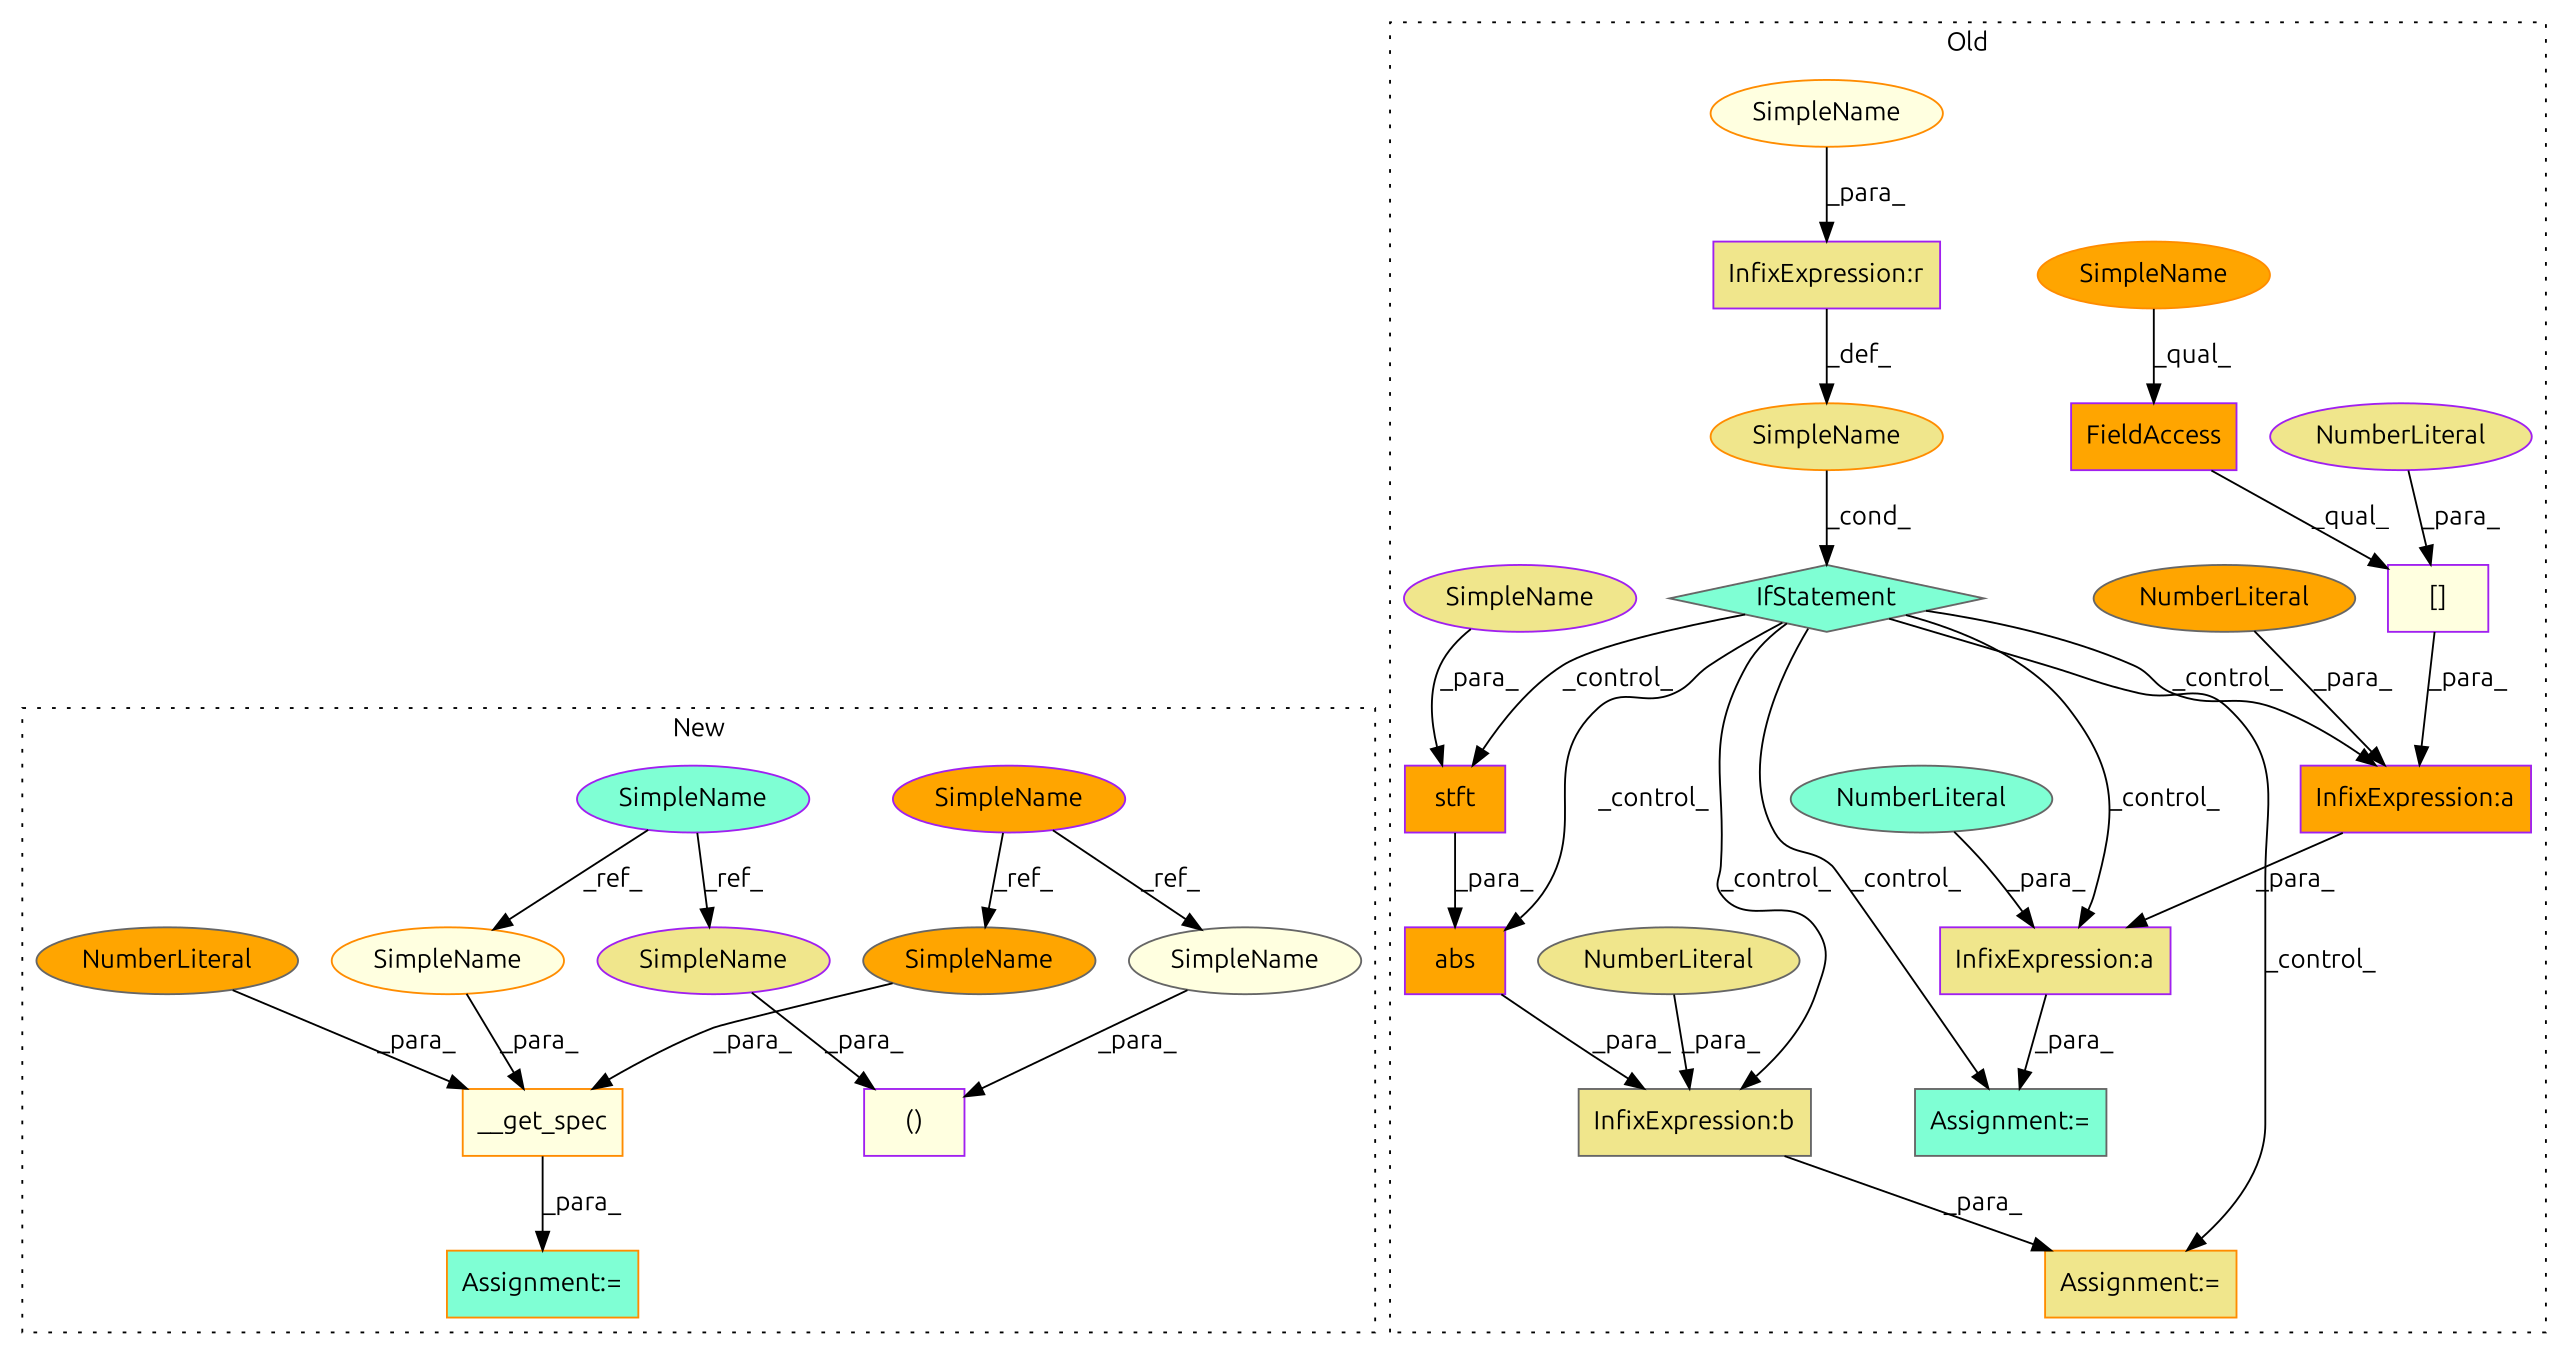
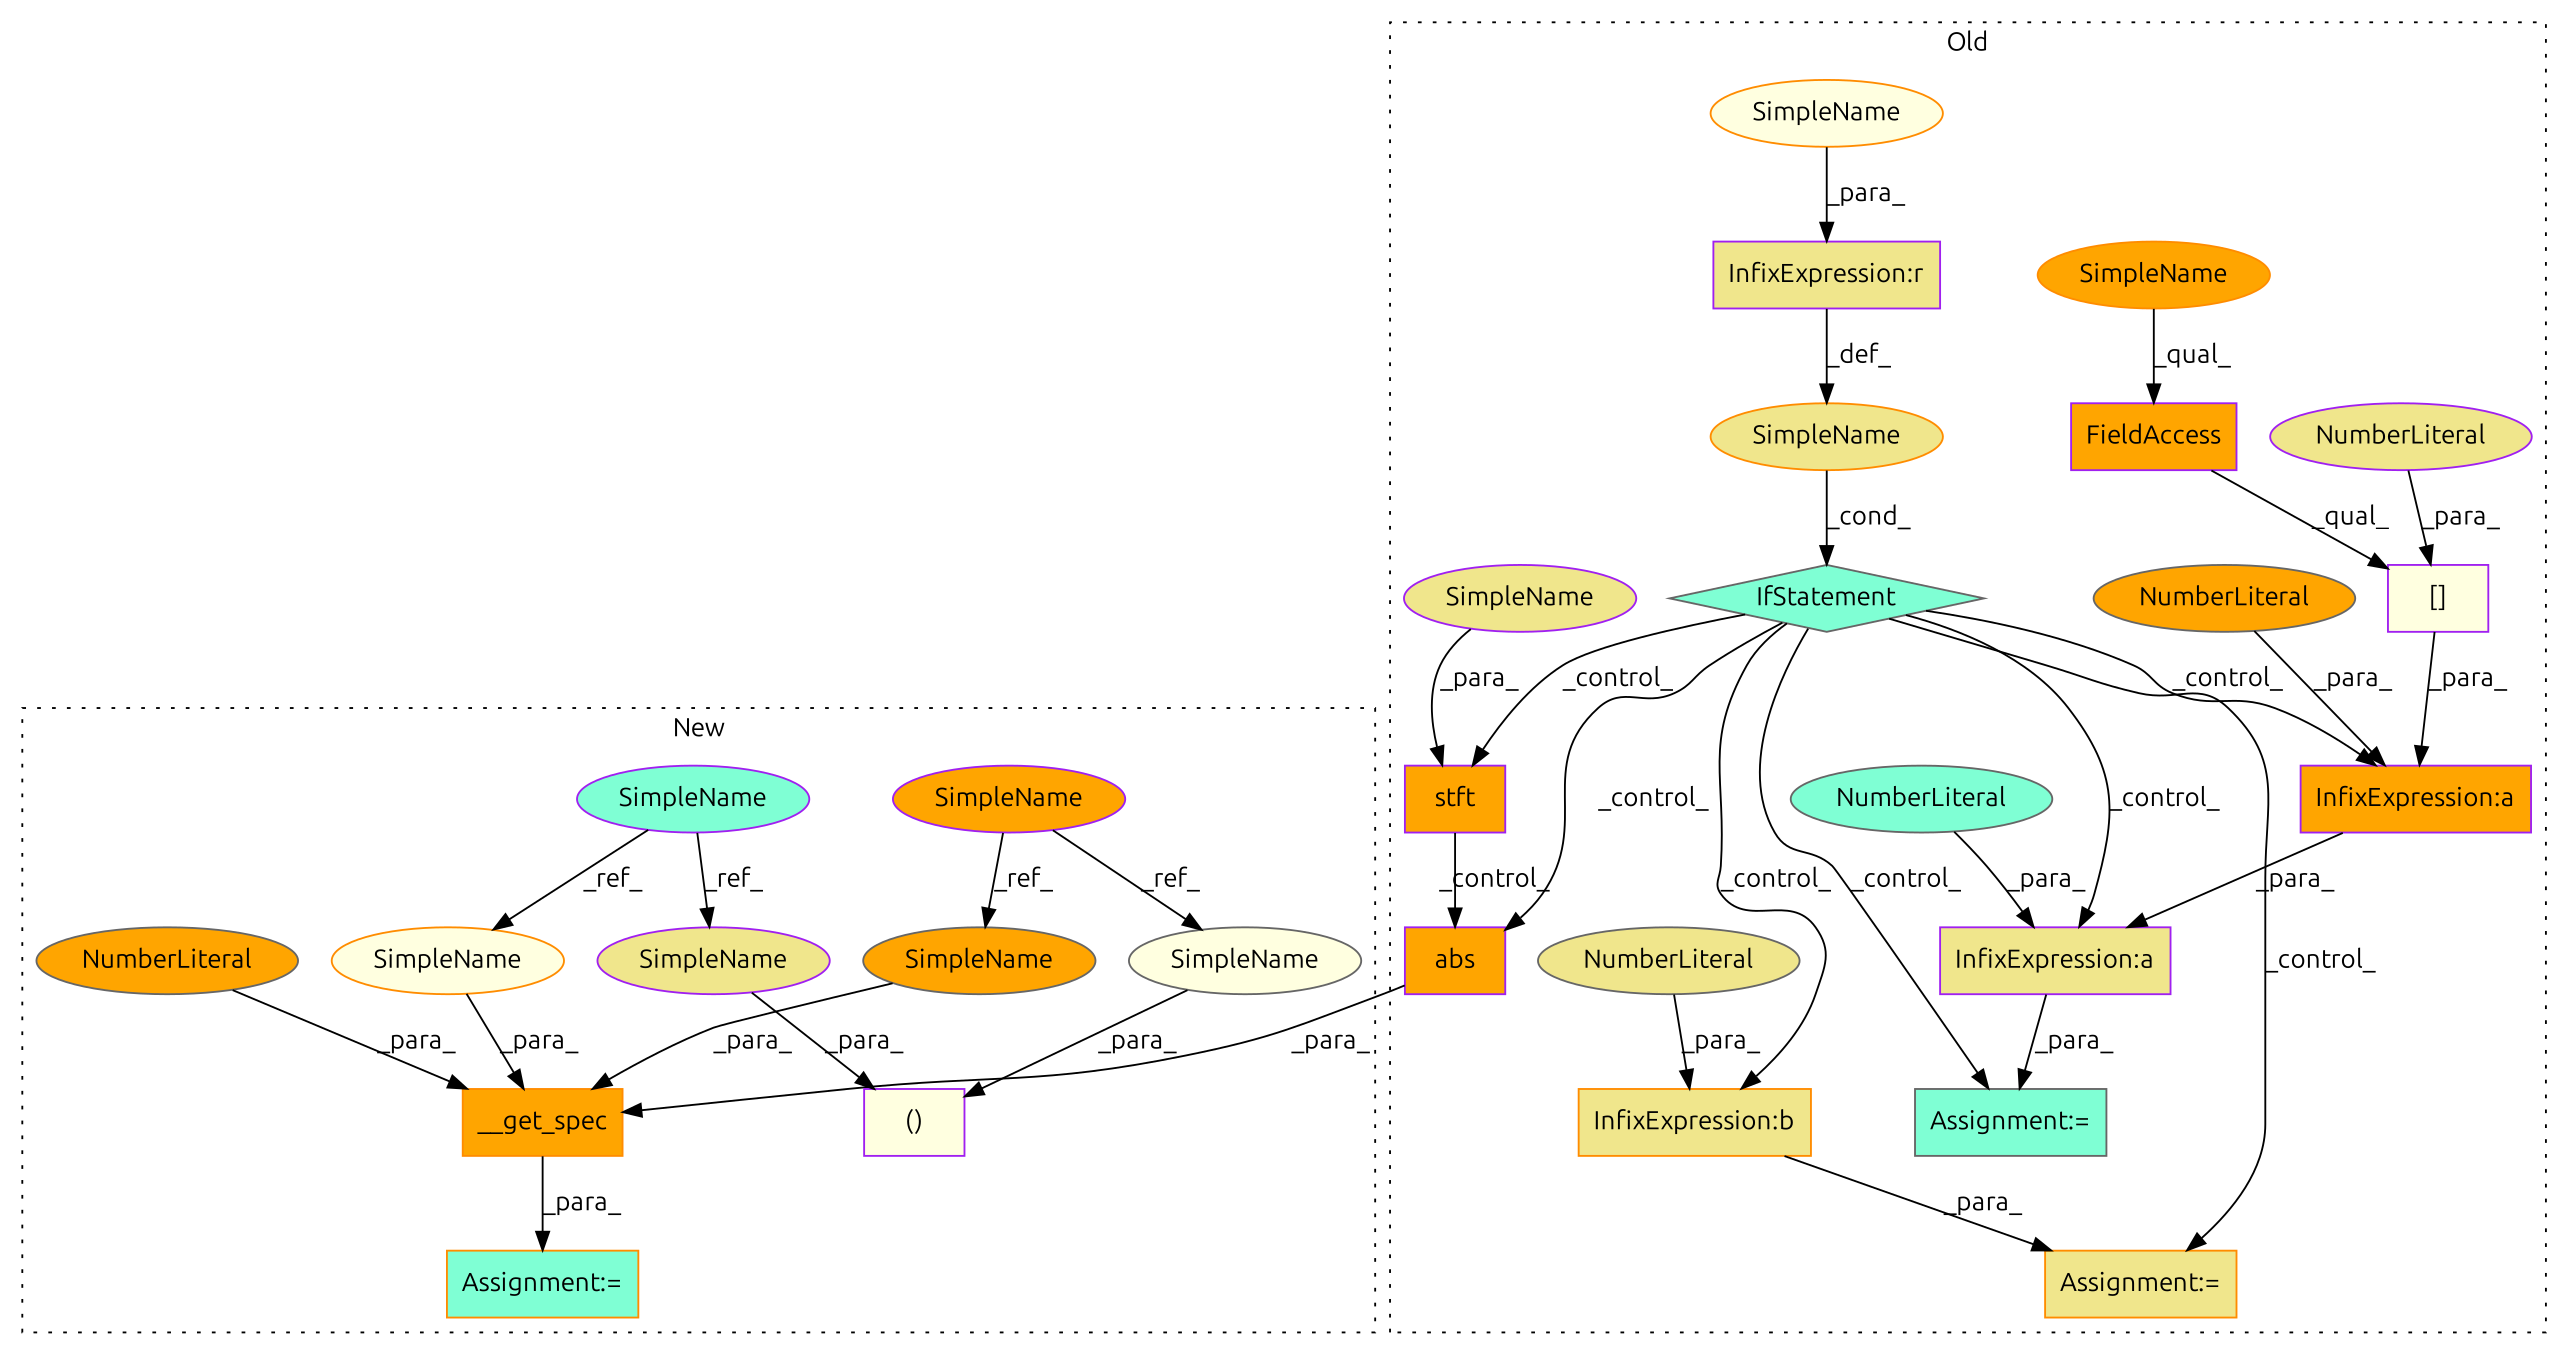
(1495, 880) -> (1495, 880)
(1564, 1037) -> (1048, 1076)
(543, 1122) -> (543, 1122)
(1695, 1122) -> (1695, 1122)
